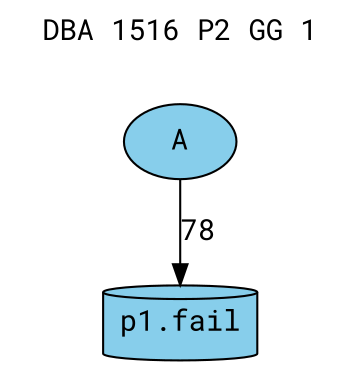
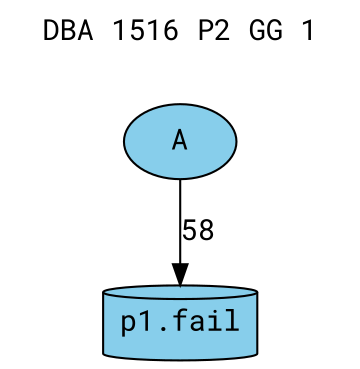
(198, 232) -> (198, 232)
